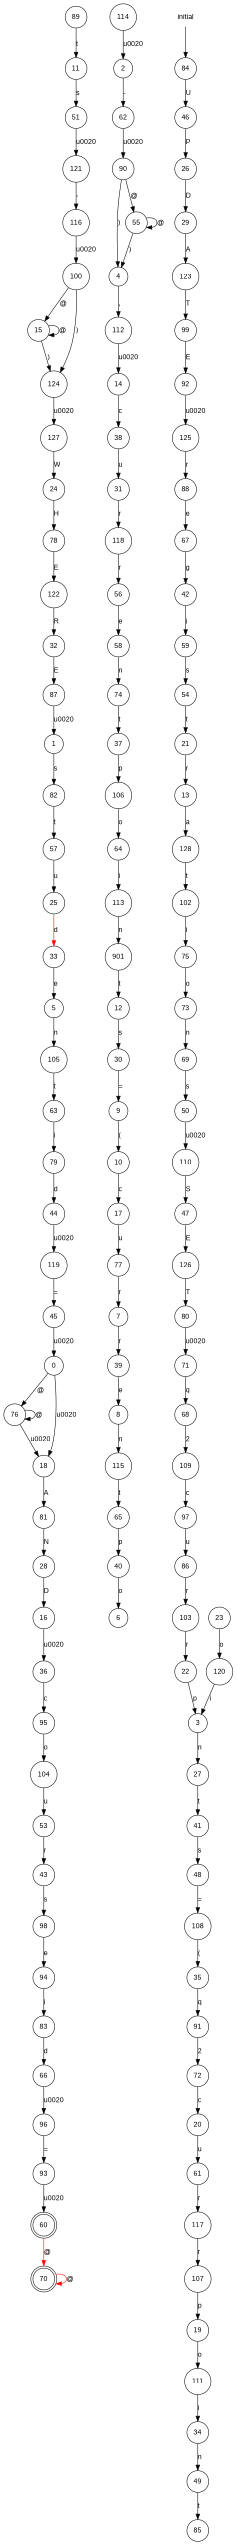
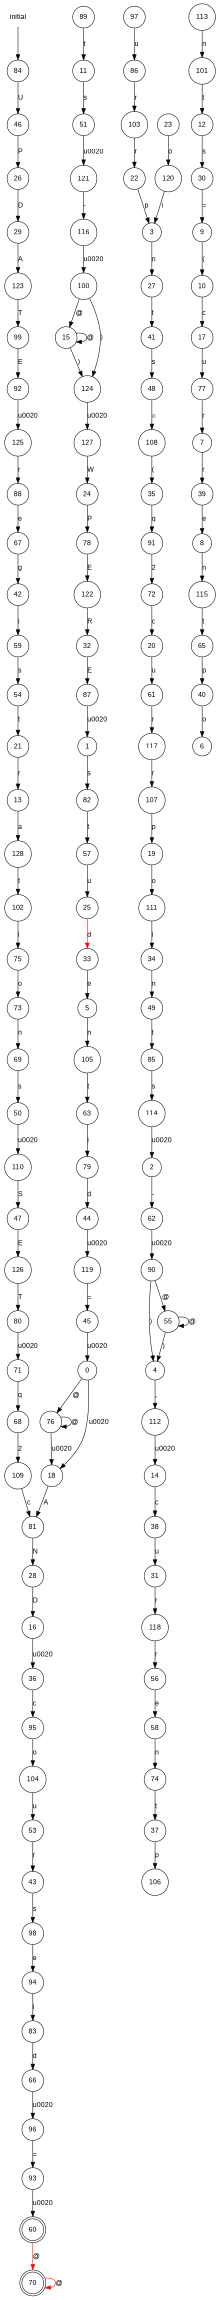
(57, 514) -> (90, 519)
(118, 849) -> none
(118, 957) -> (202, 71)
none -> (152, 1083)
(186, 1490) -> (25, 1500)
